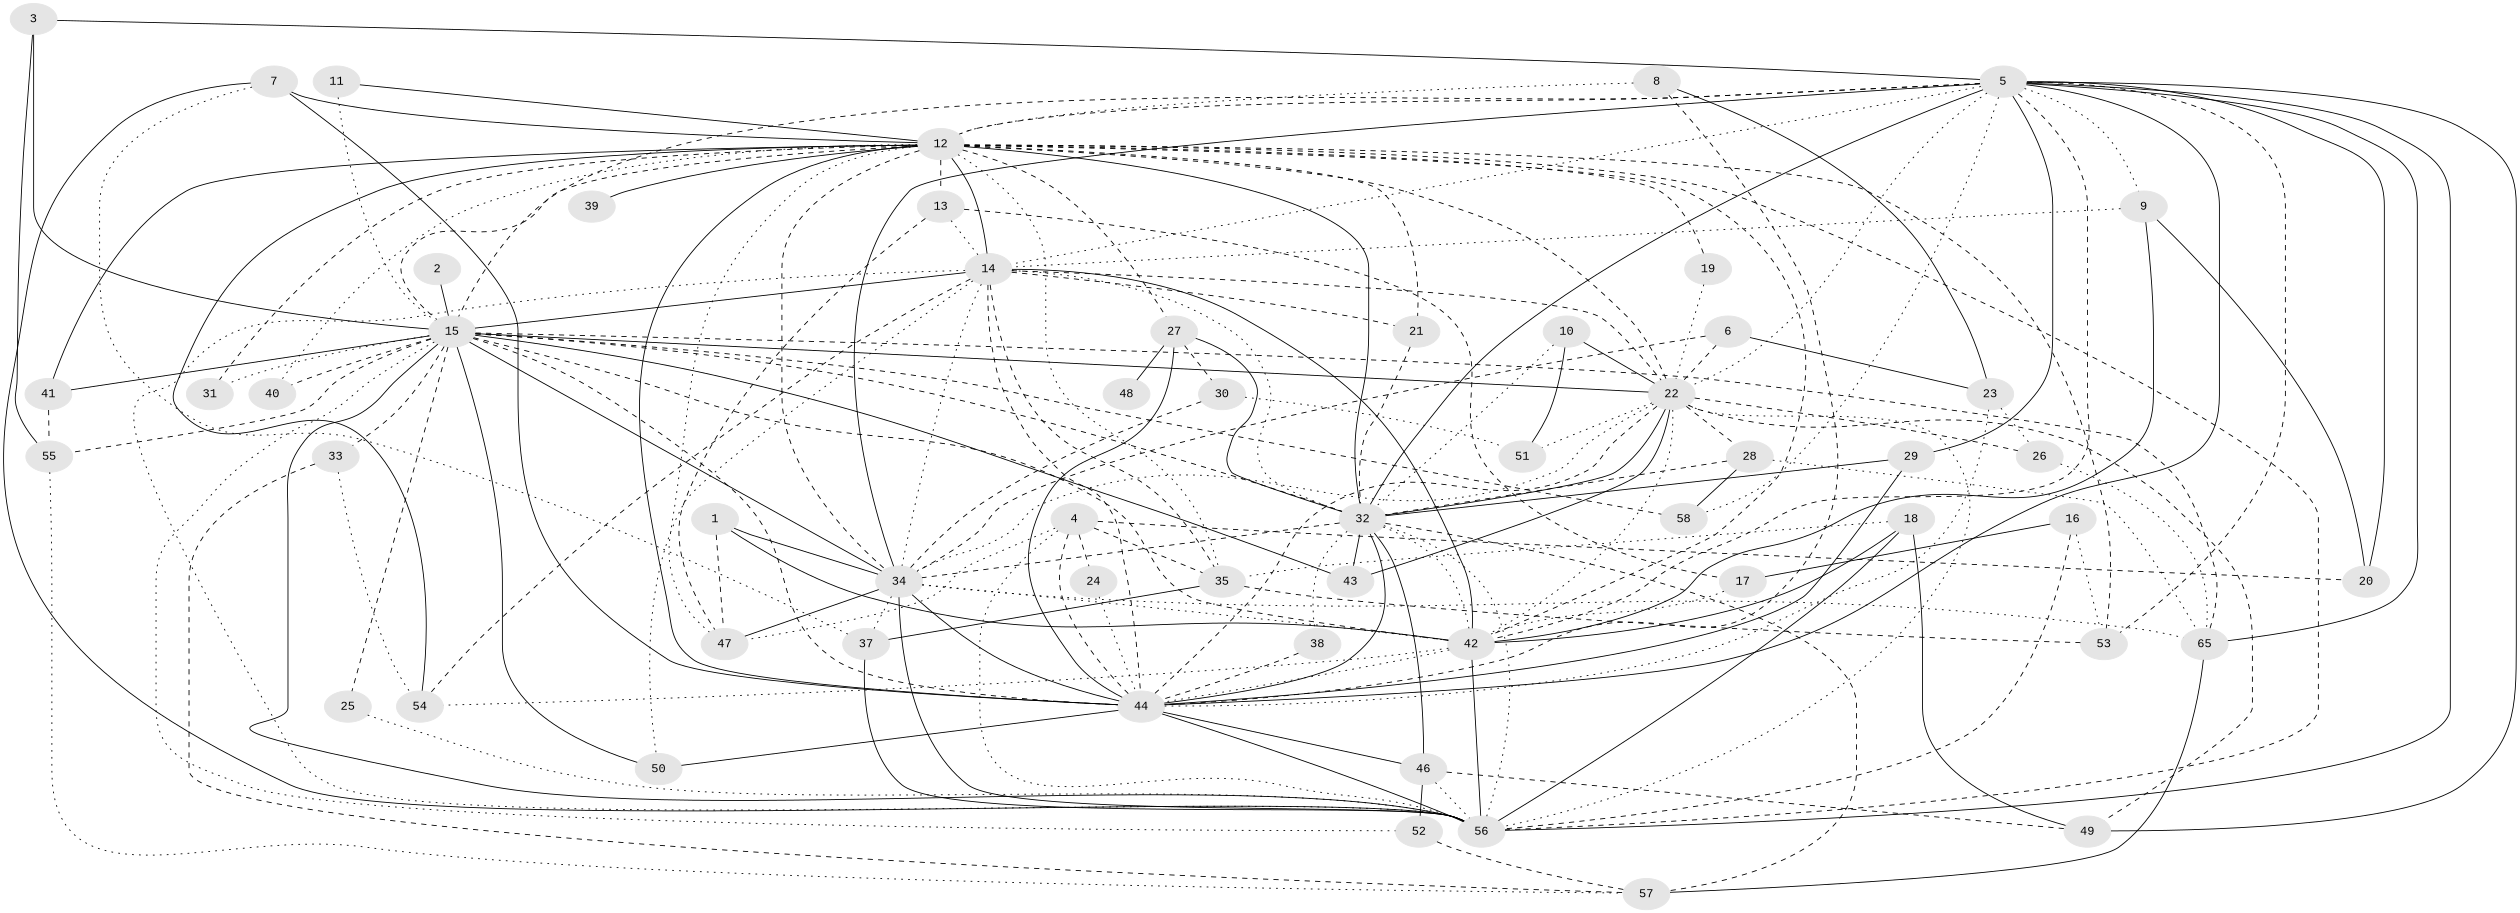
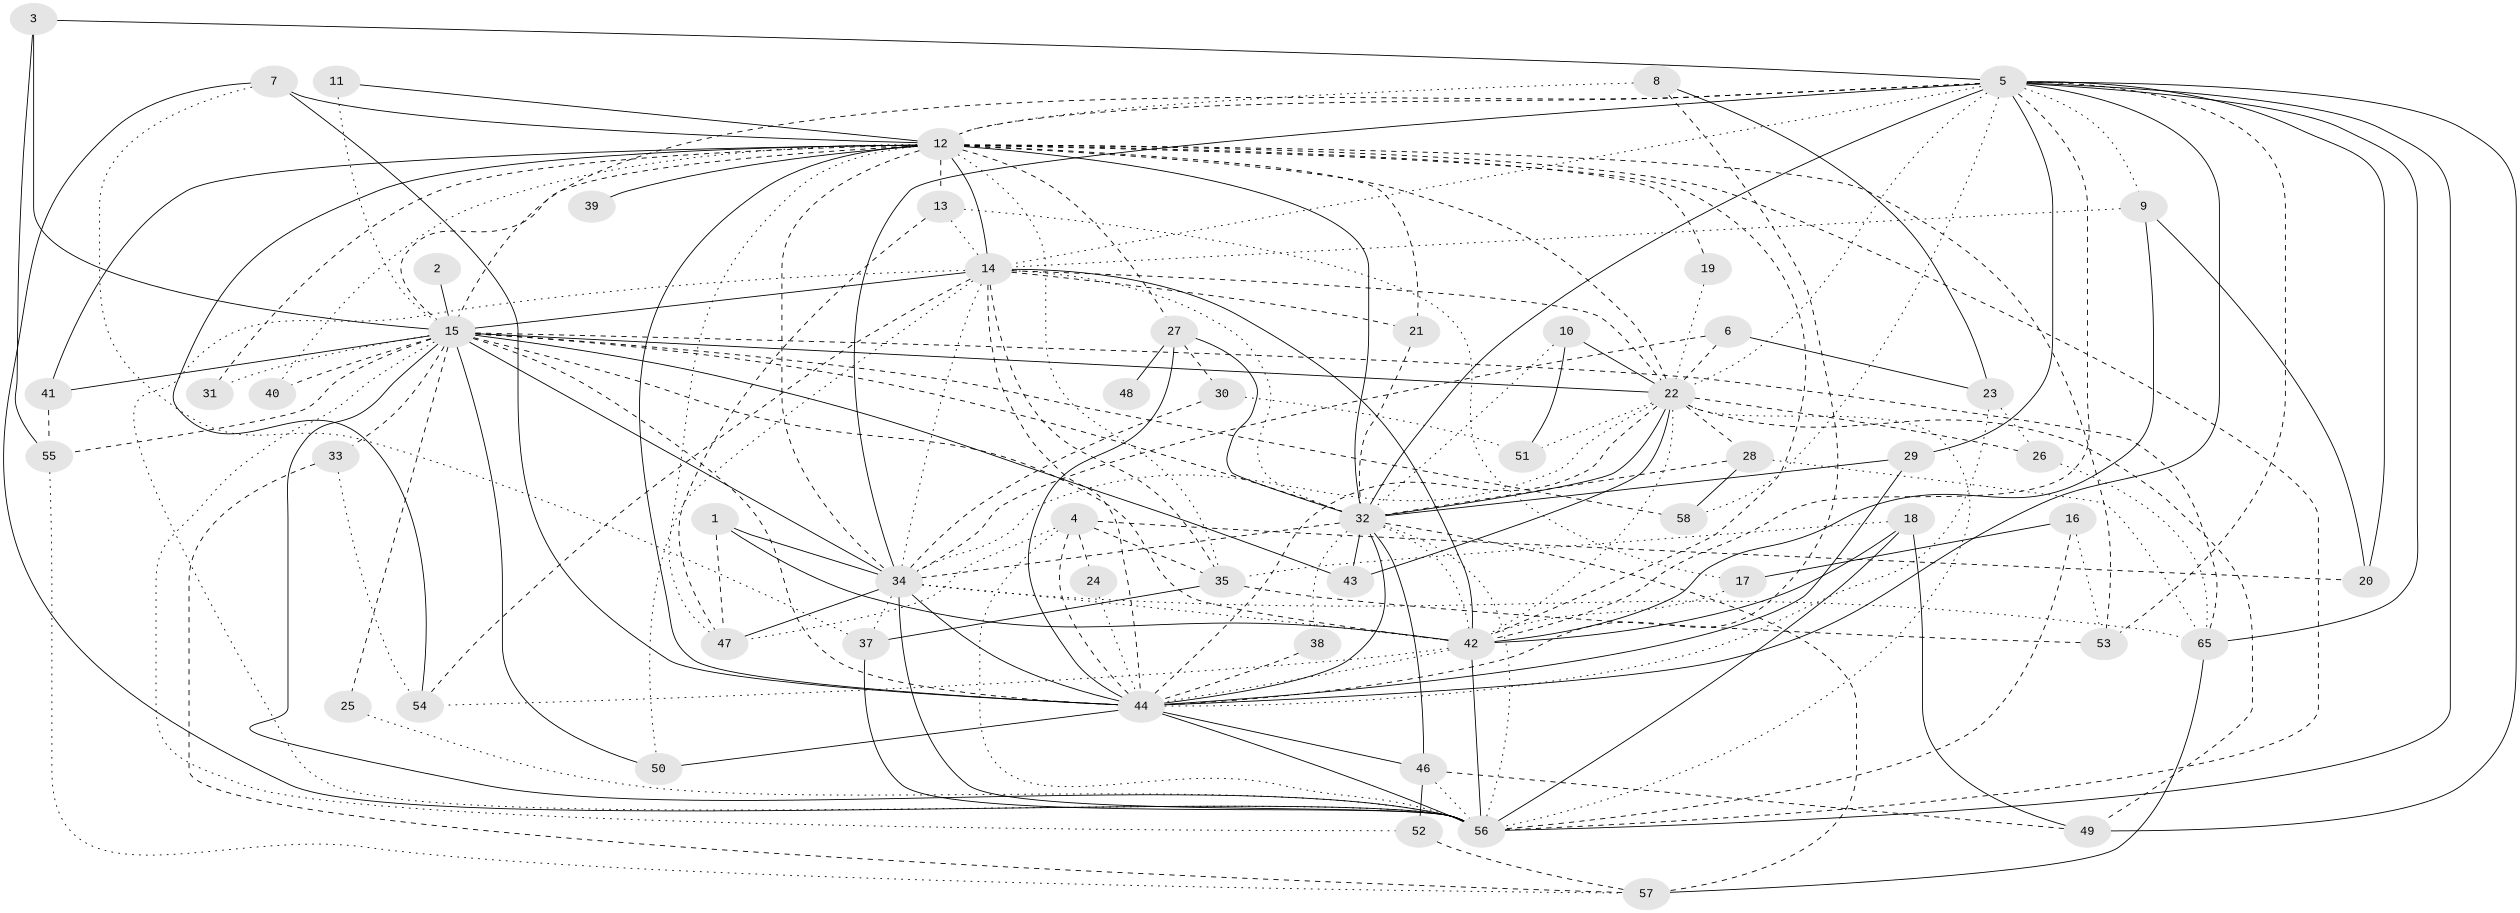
(1435, 308) -> (1435, 308)
